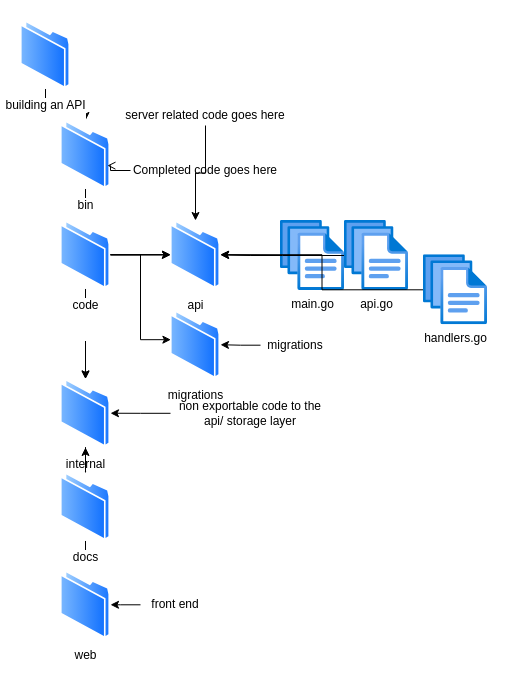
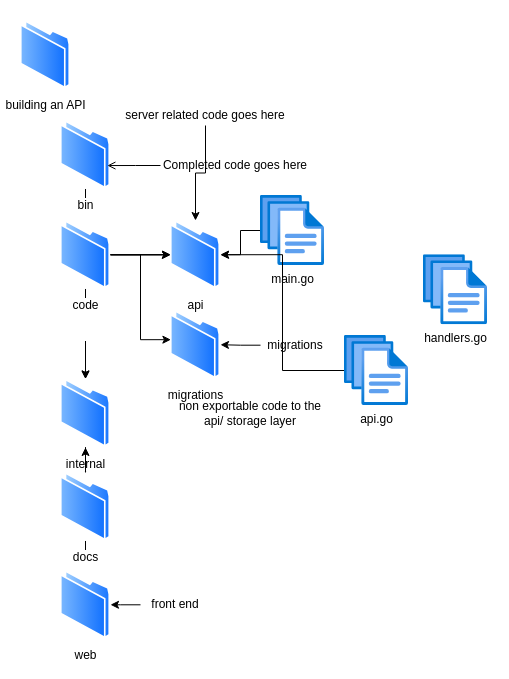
(46, 94) -> none
(206, 171) -> (236, 166)
(313, 256) -> (293, 231)
(377, 256) -> (377, 371)
(356, 290) -> none
(145, 413) -> none
